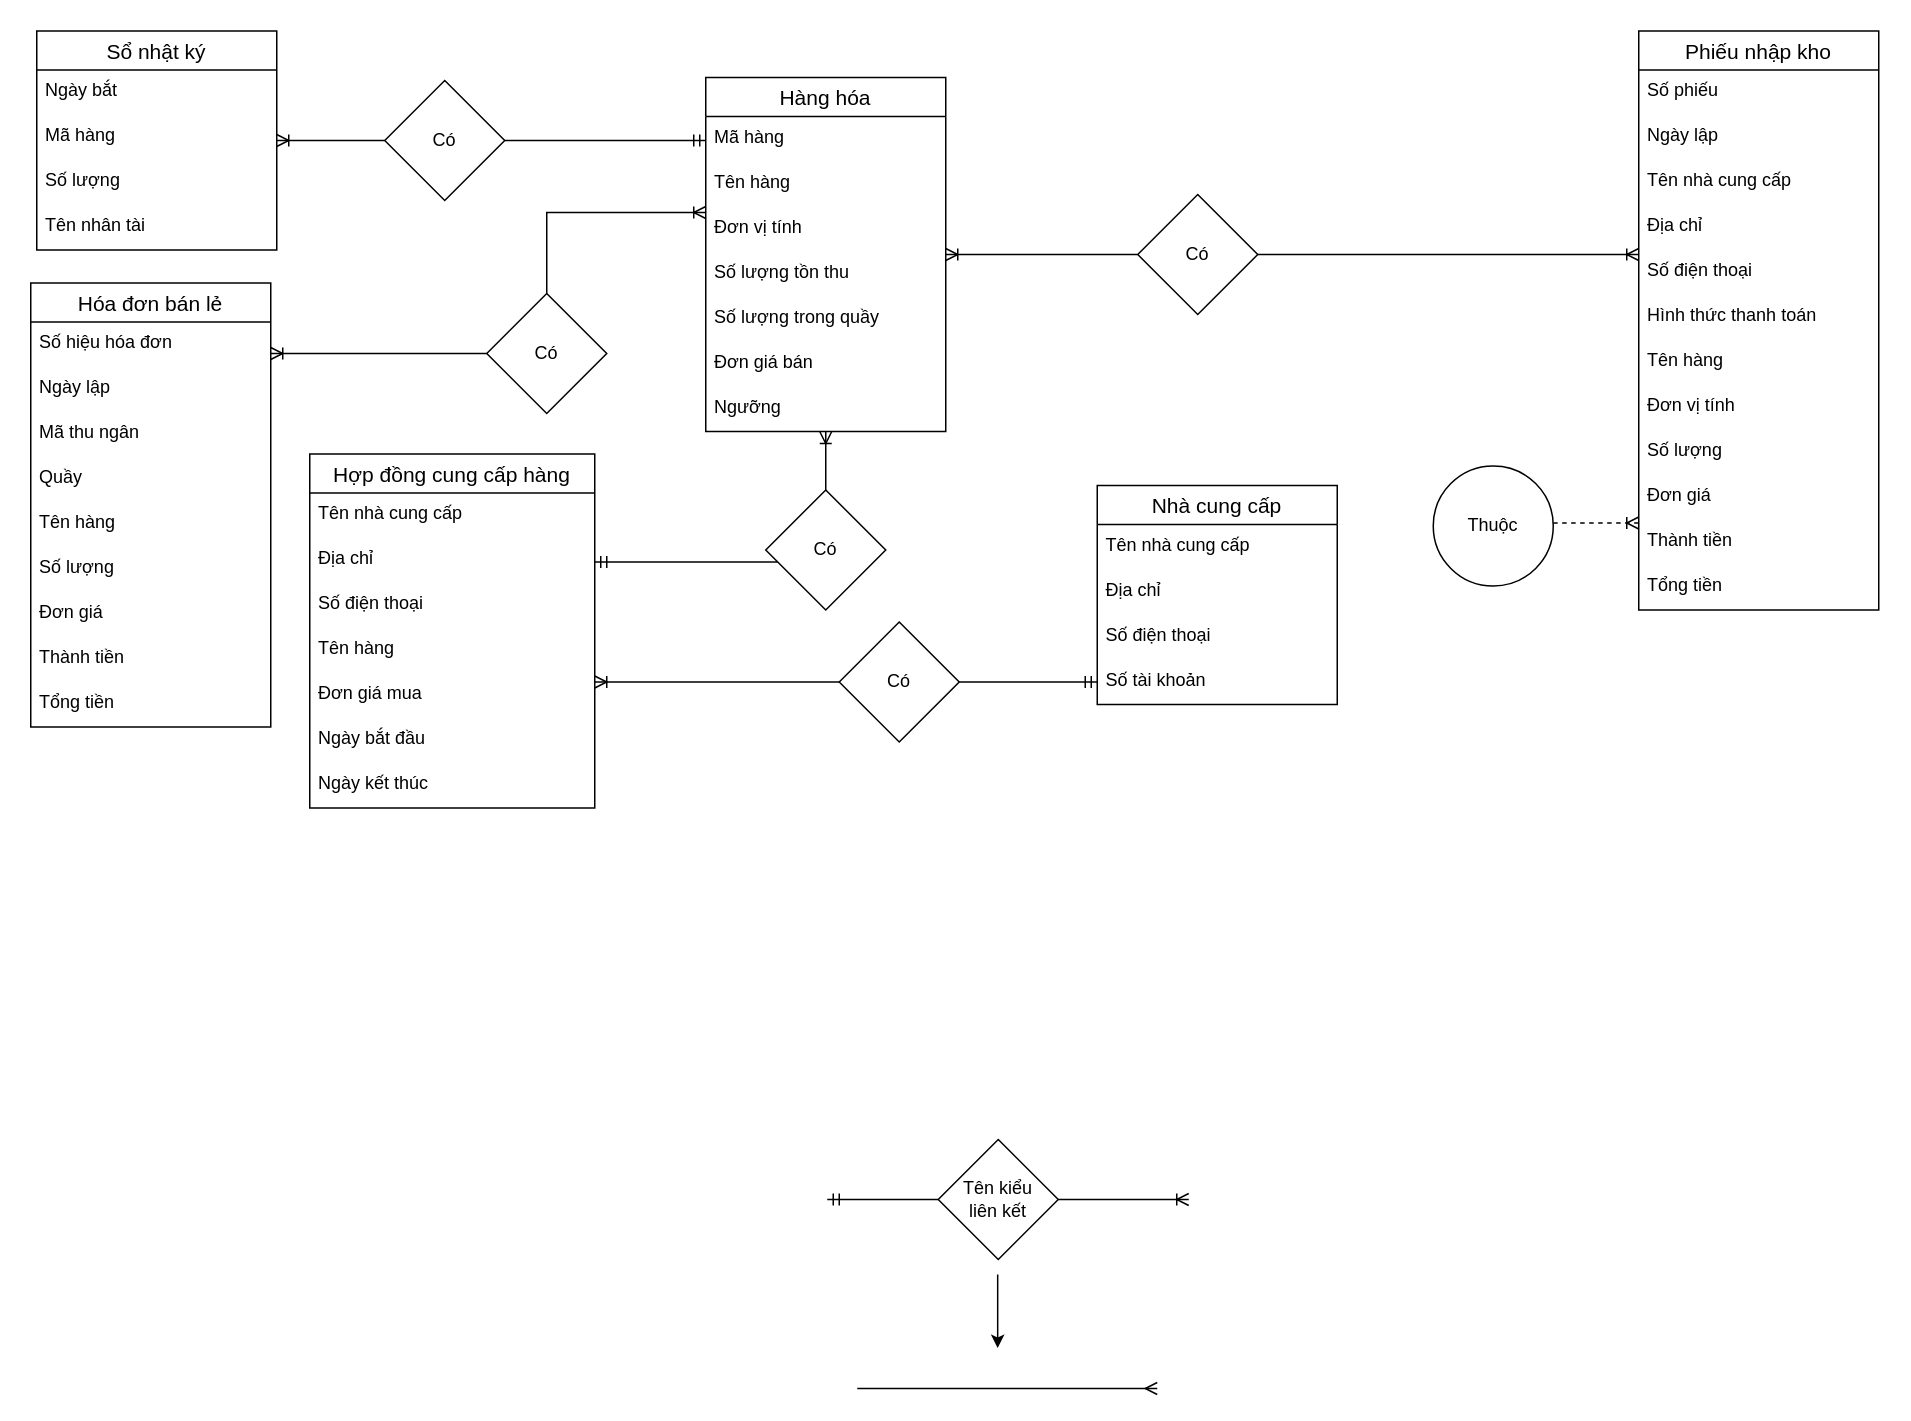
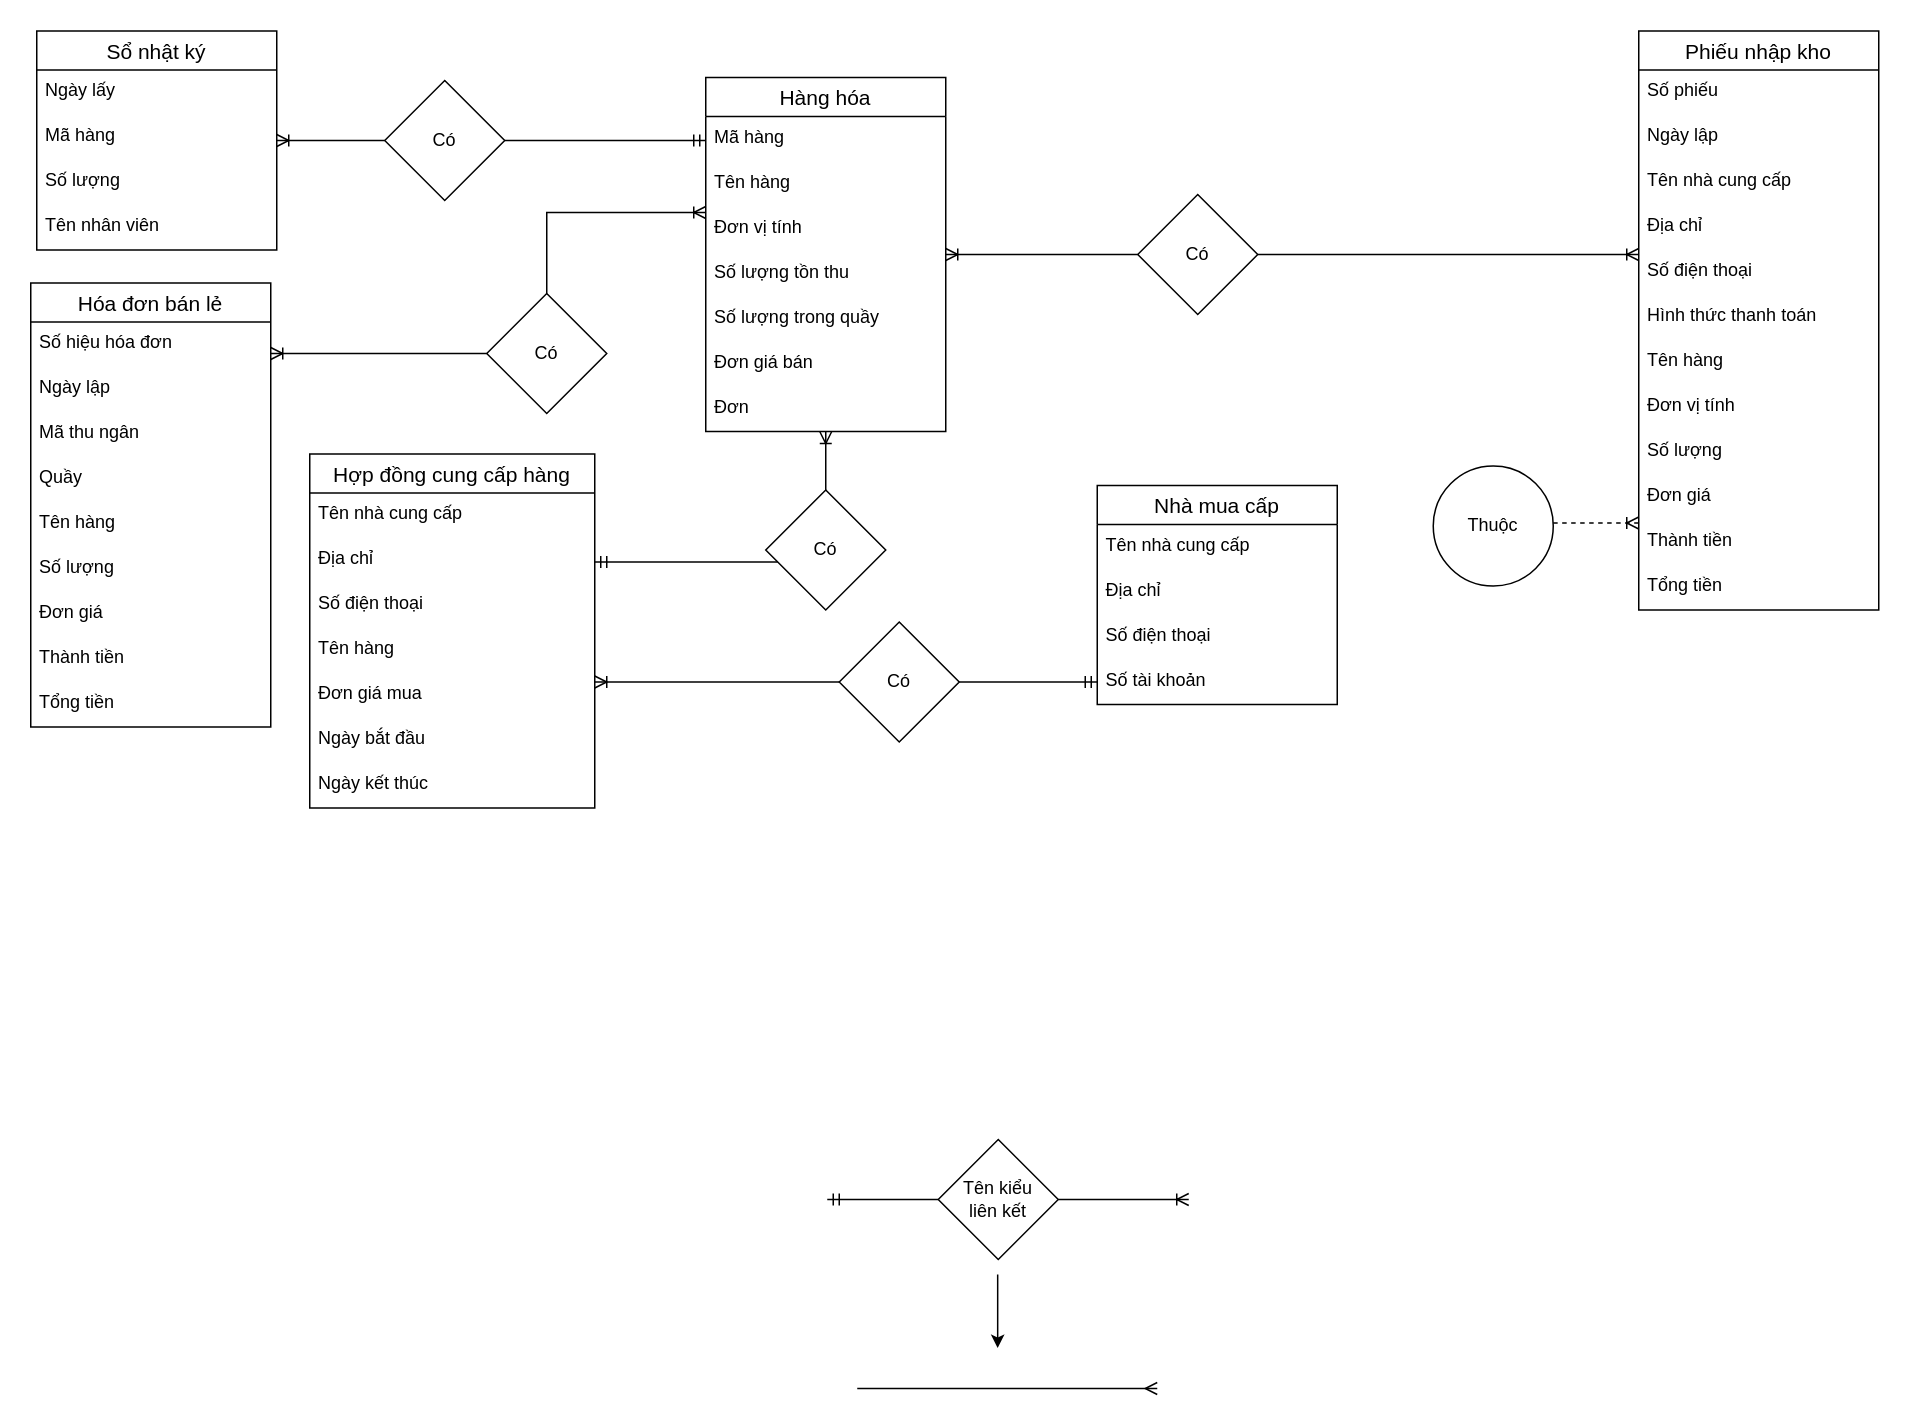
(83, 90) -> (81, 90)
(98, 225) -> (104, 225)
(744, 407) -> (729, 407)
(1217, 506) -> (1217, 506)
